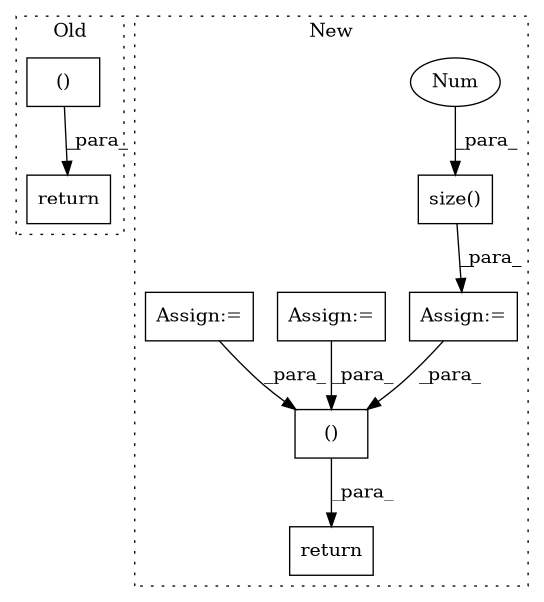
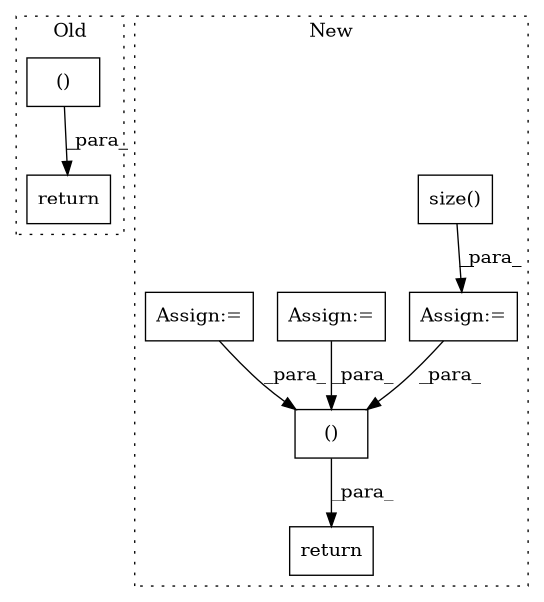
(455, 82) -> none
